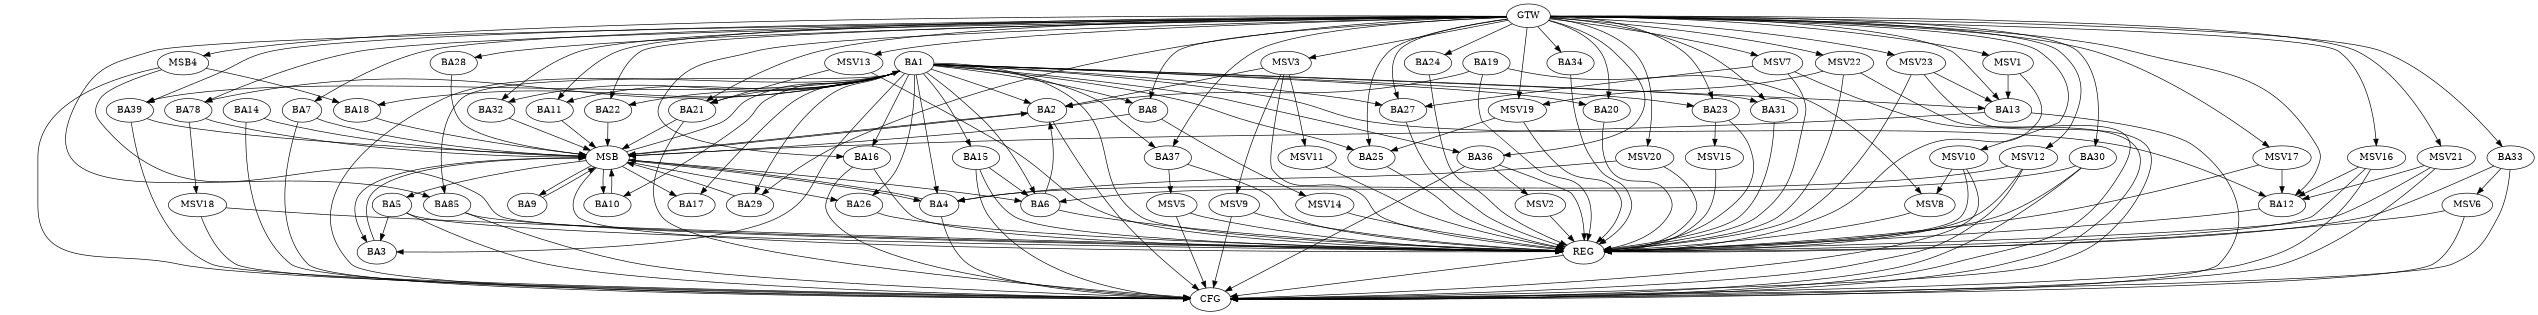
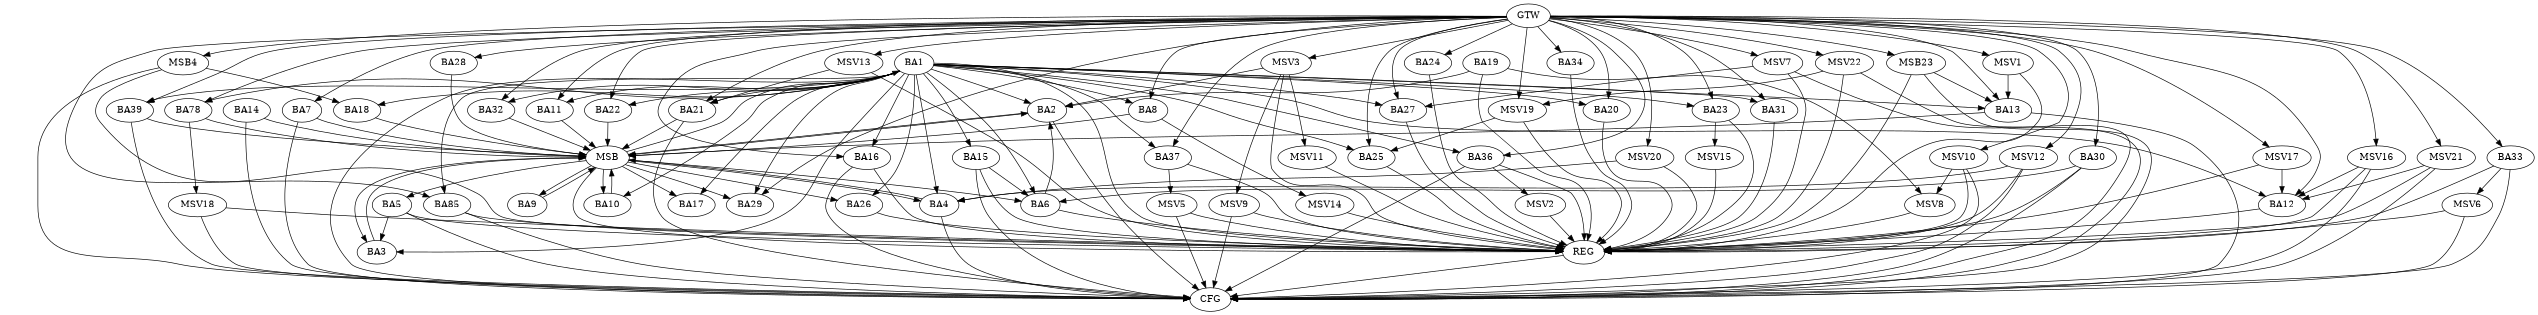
(1916, 63) -> (1916, 63)
(685, 179) -> (675, 180)
